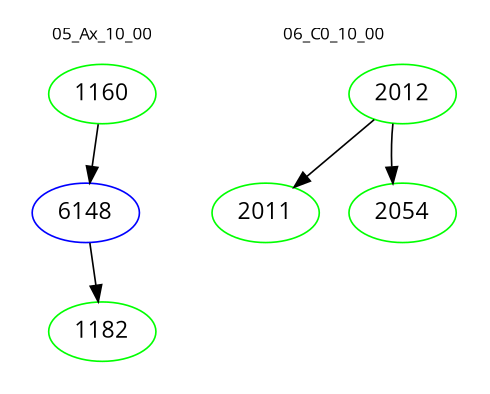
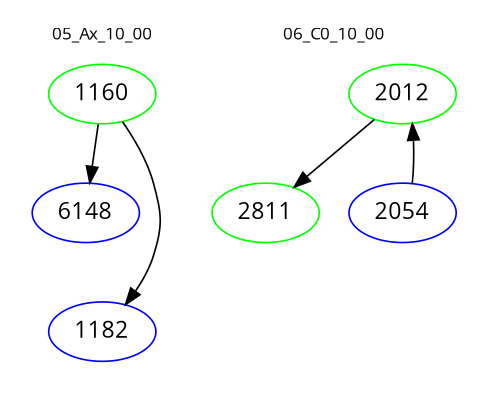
(392, 145) -> (414, 162)
(266, 213) -> (266, 213)
(403, 213) -> (403, 213)
(93, 264) -> (159, 205)
(102, 332) -> (102, 332)
